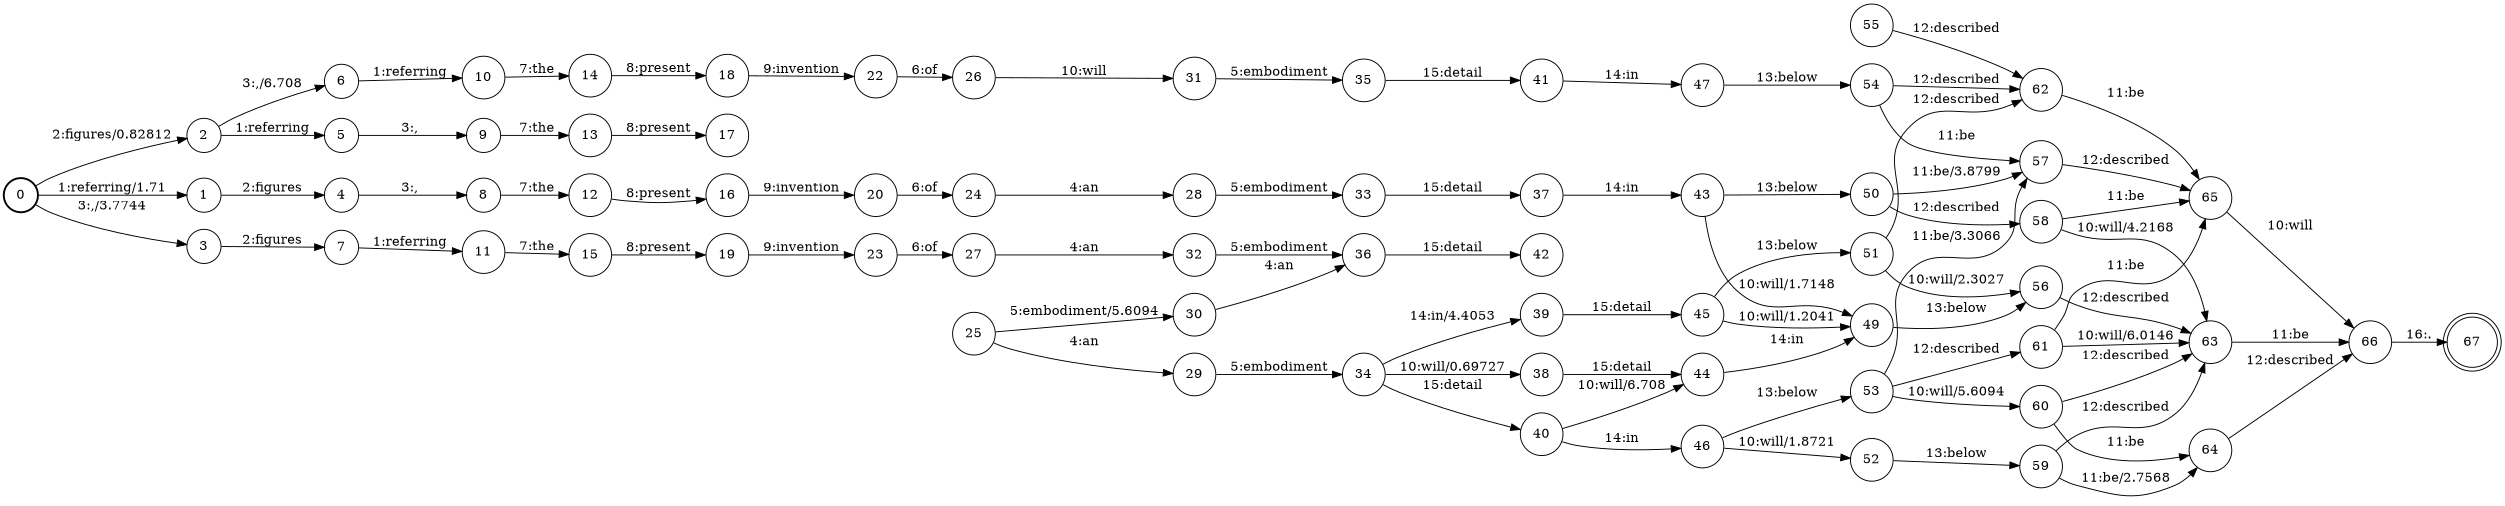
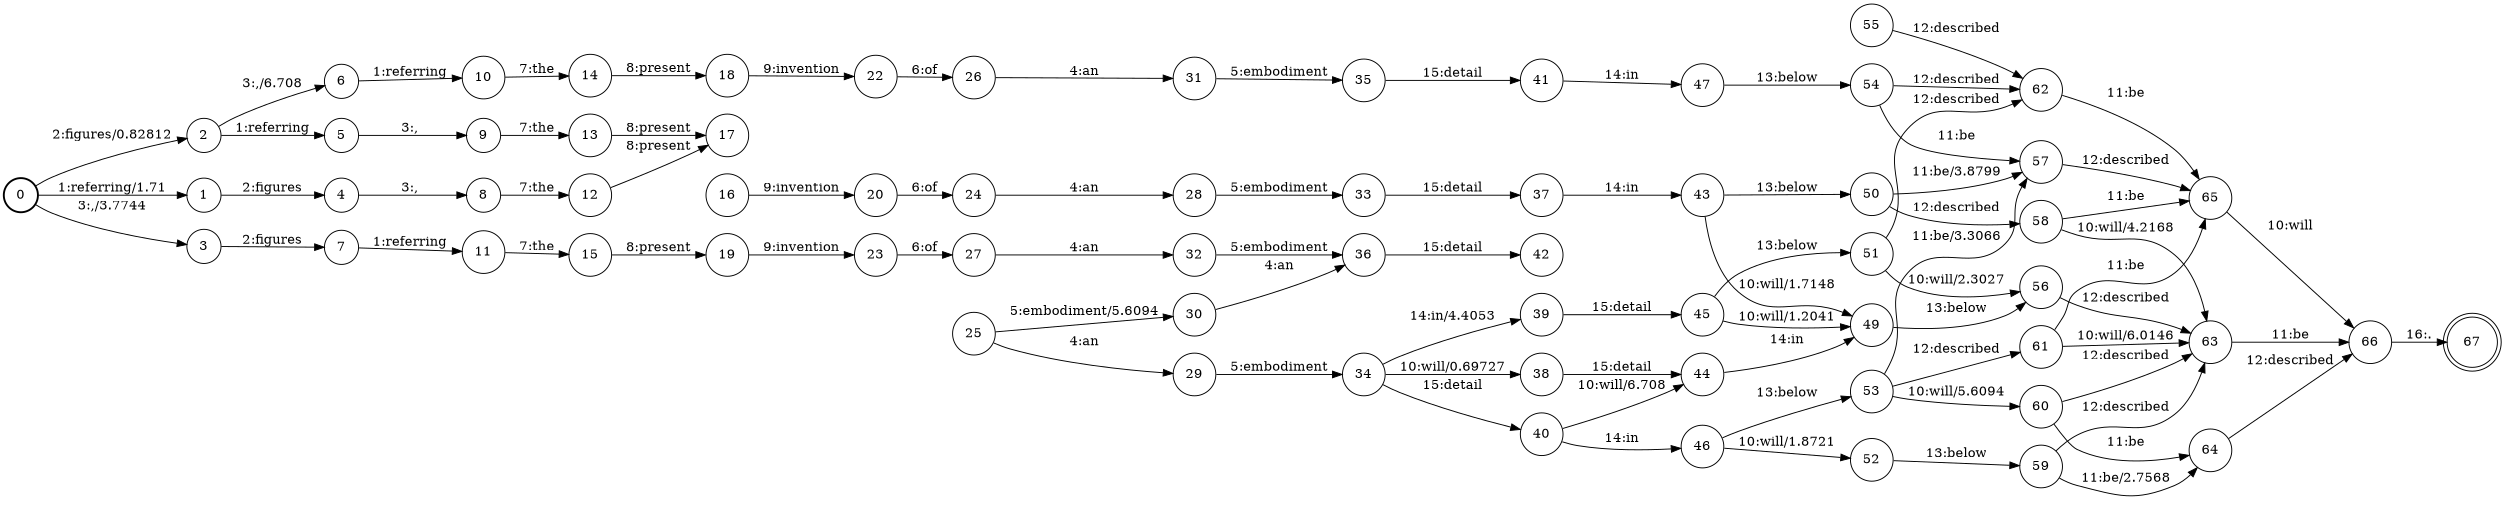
(1084, 71) -> (1084, 71)
(654, 203) -> (655, 169)
